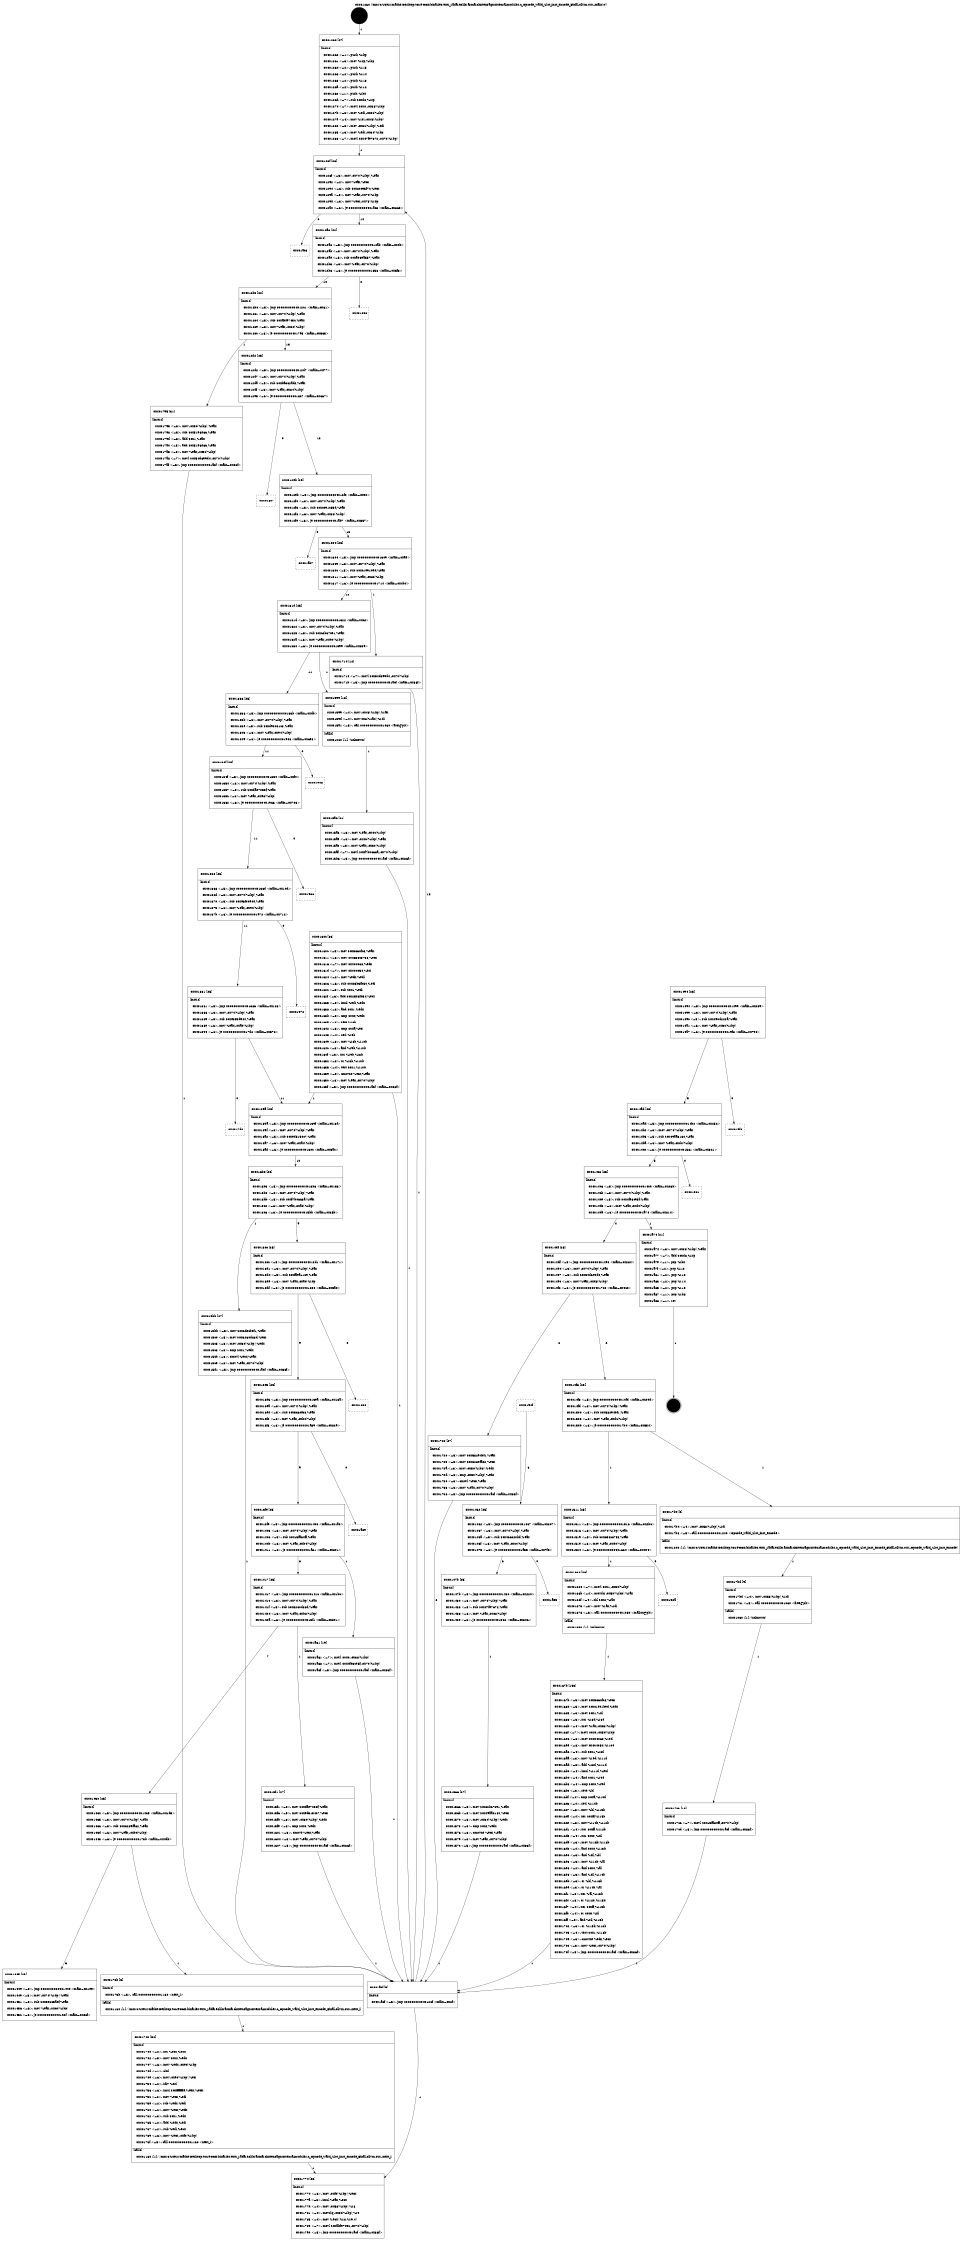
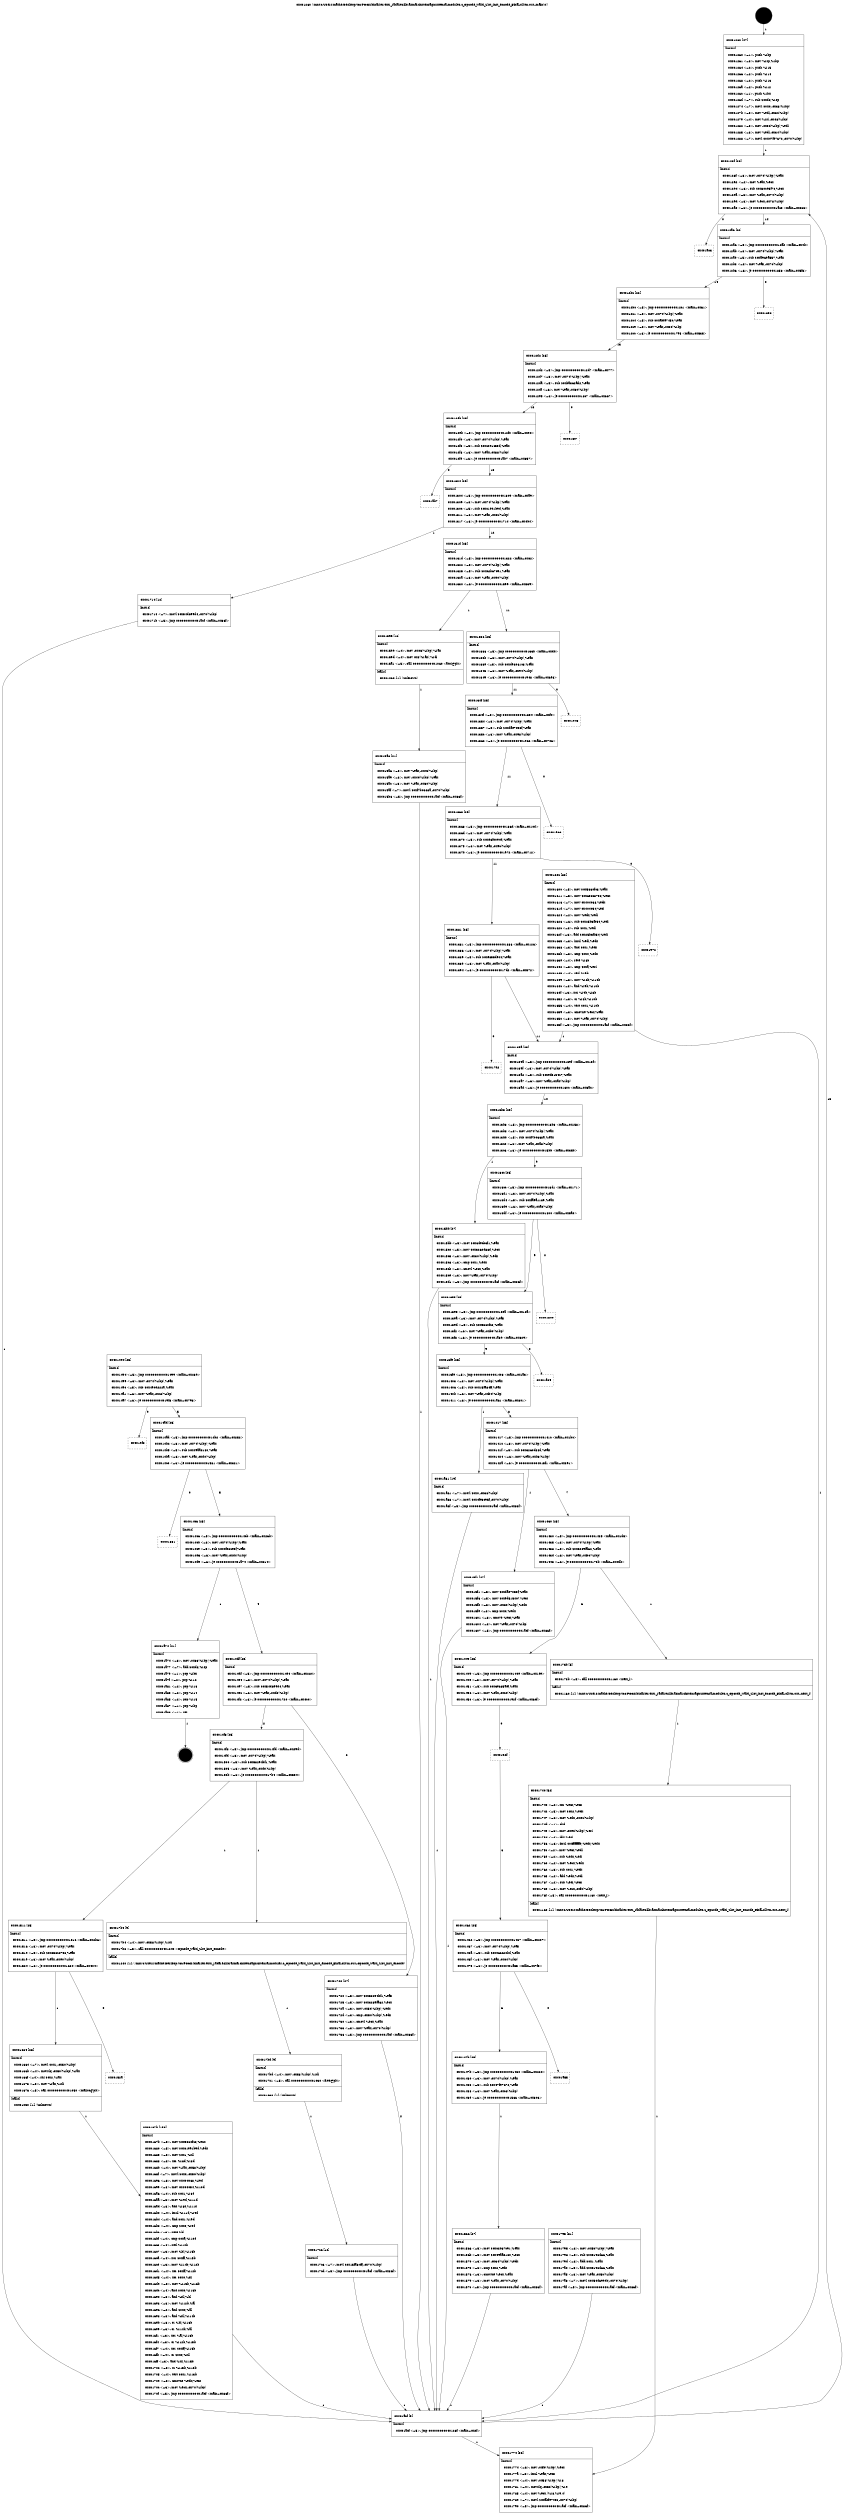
(224, 370) -> none
none -> (500, 1726)
